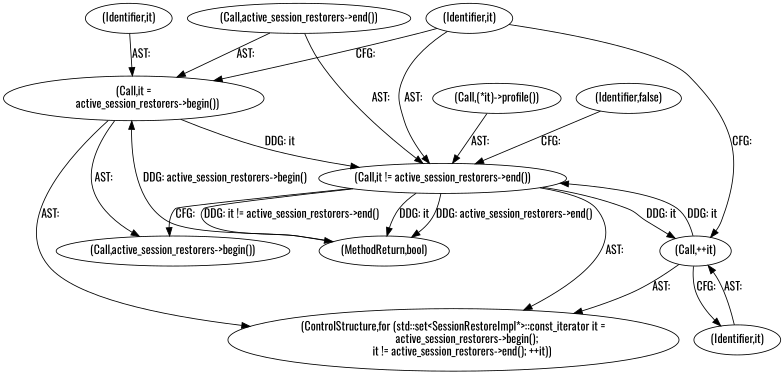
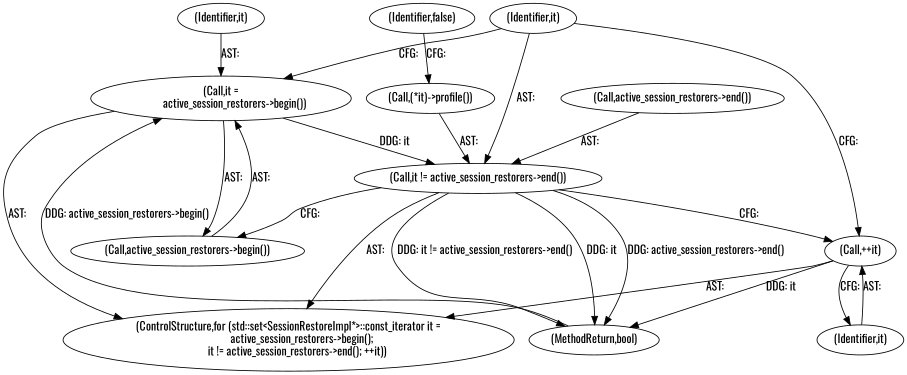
(227, 53) -> (250, 189)
(542, 136) -> (426, 54)
(640, 194) -> (736, 293)
(662, 215) -> (751, 215)
